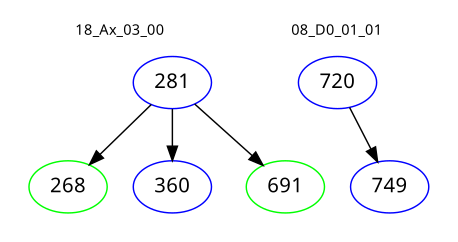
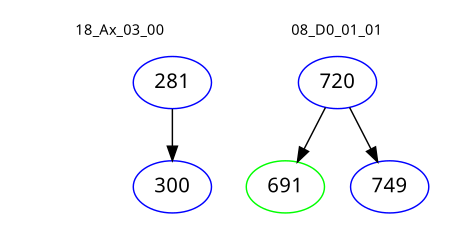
(213, 121) -> (315, 128)
(68, 187) -> none
(172, 187) -> (172, 187)
